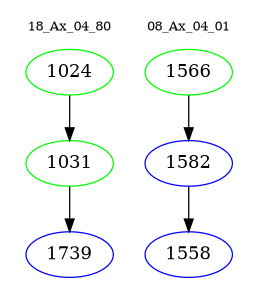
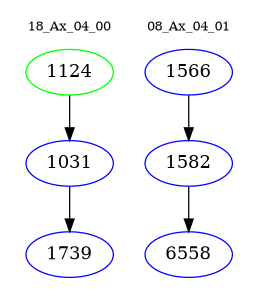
(70, 27) -> (70, 27)
(70, 72) -> (70, 72)
(189, 72) -> (189, 72)
(70, 163) -> (70, 163)
(189, 255) -> (189, 255)
